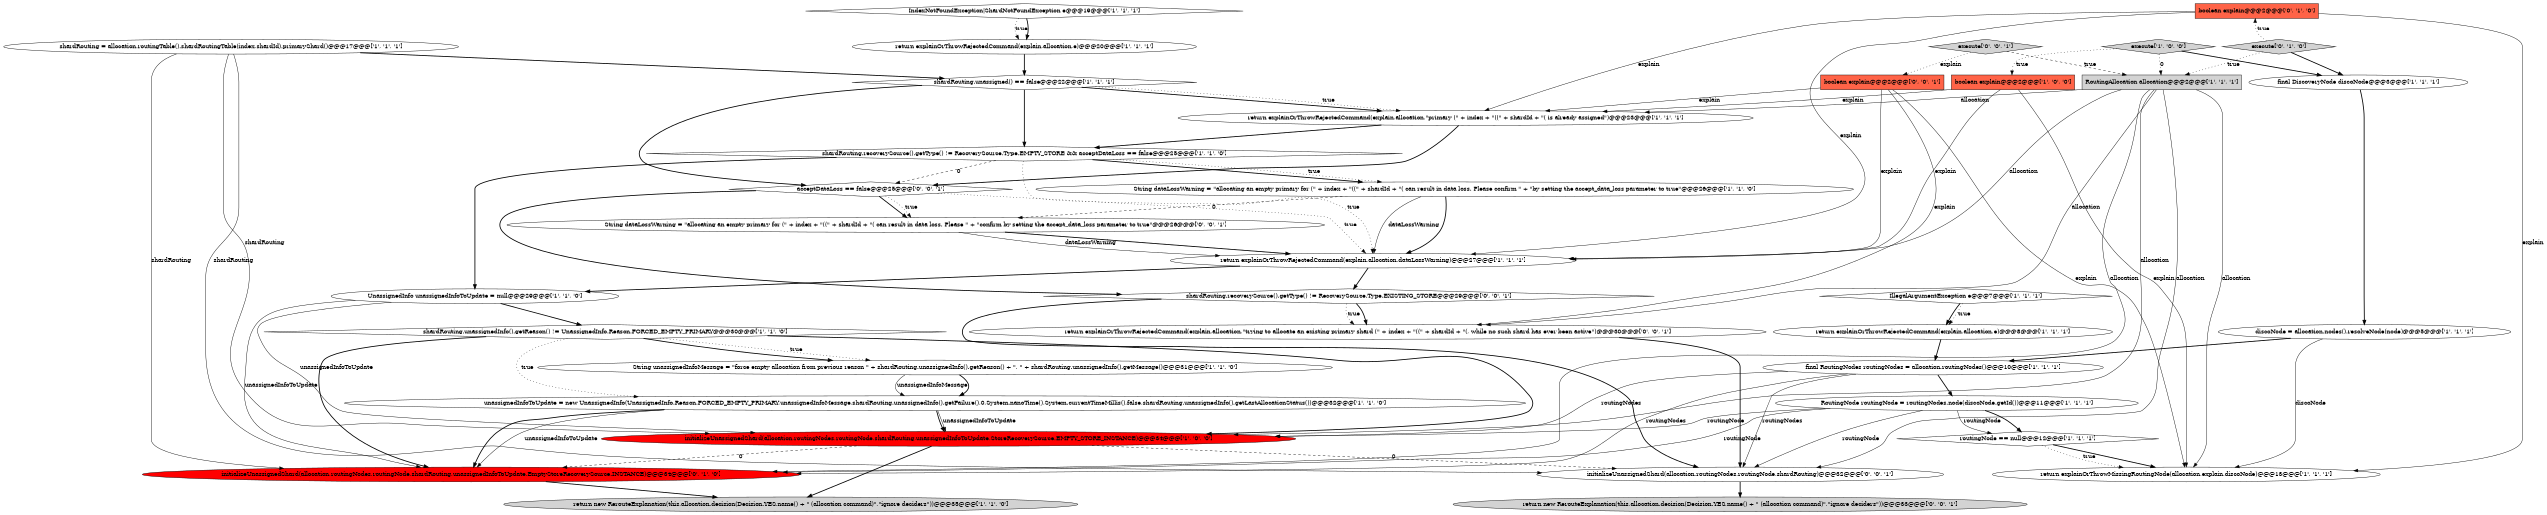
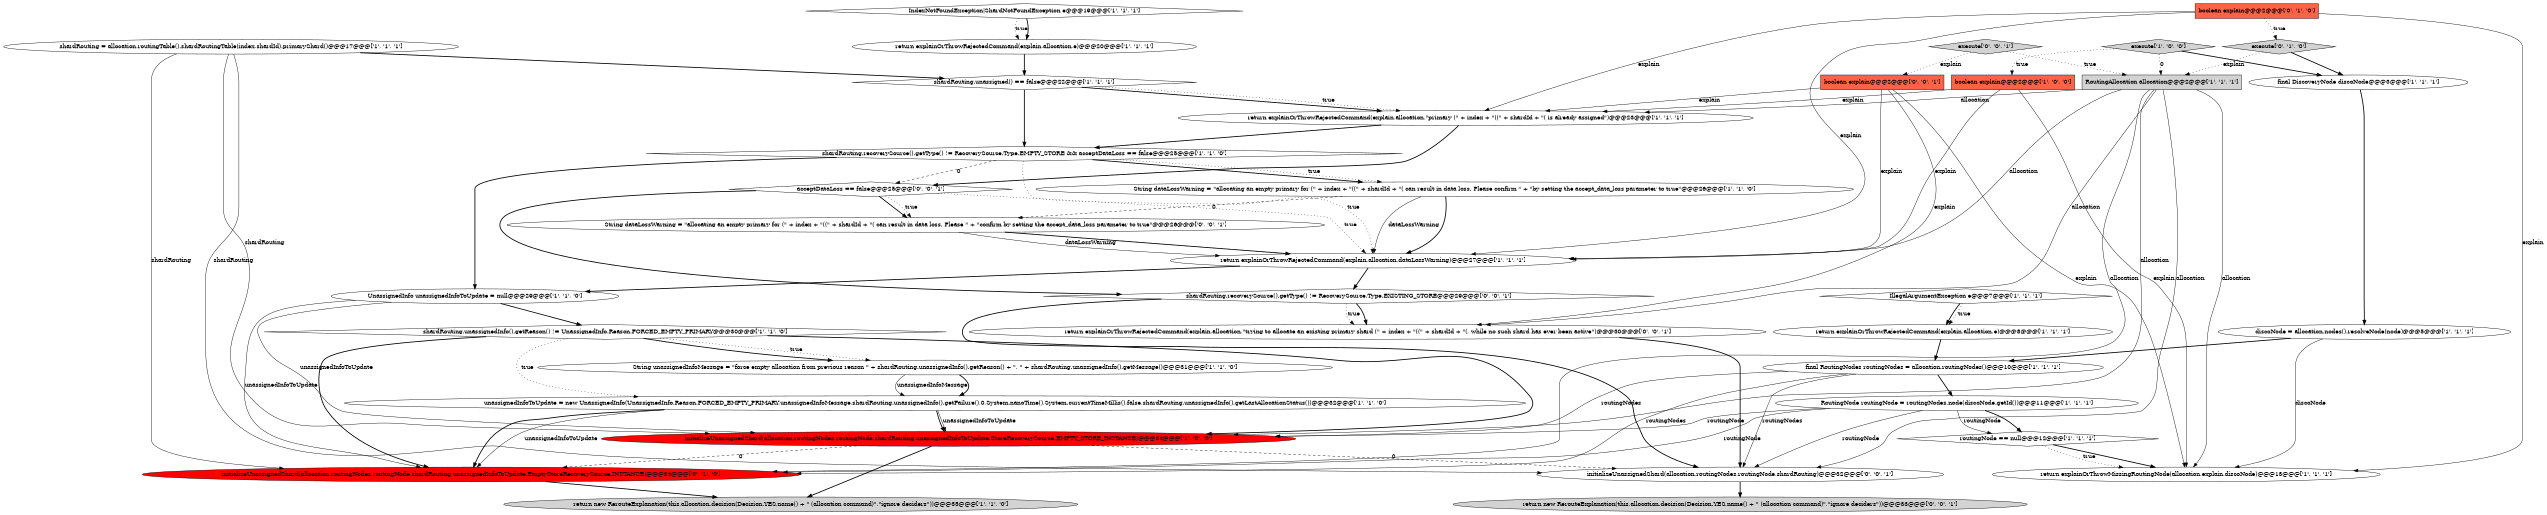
(2258, 33) -> (2270, 27)
(2065, 63) -> (2065, 63)
(2234, 65) -> (2234, 65)
(691, 119) -> none
